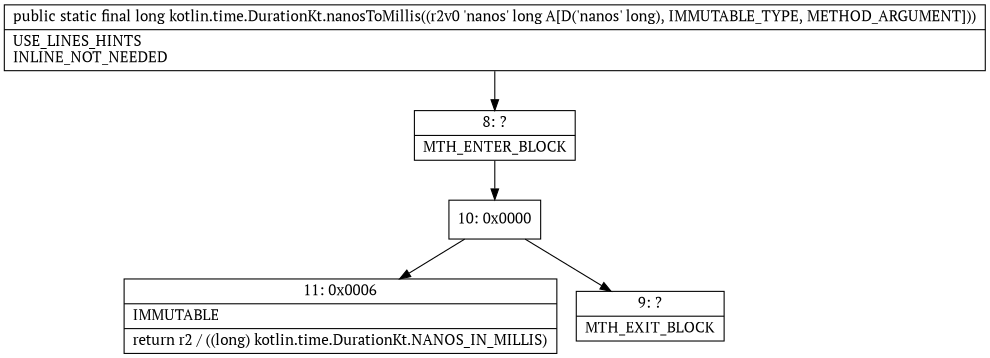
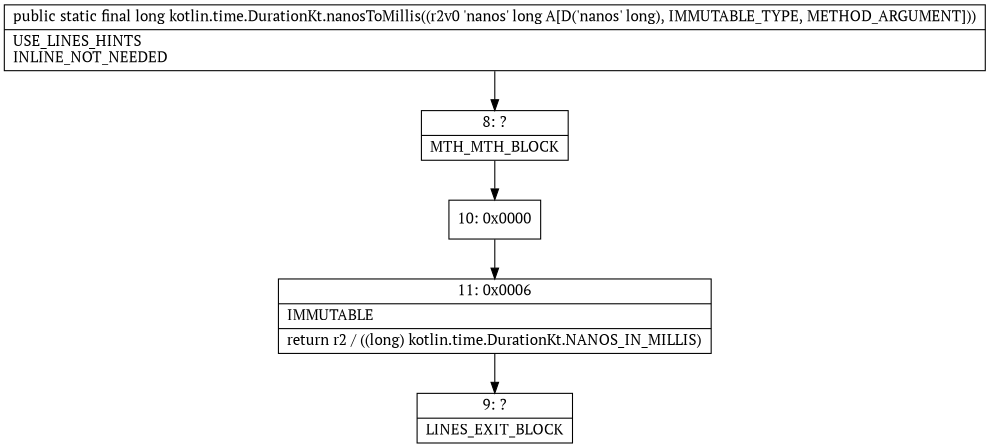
(495, 147) -> (495, 147)
(563, 262) -> (495, 368)
(650, 328) -> (495, 430)
